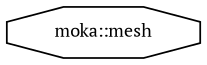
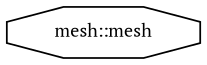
(104, 32) -> (104, 32)
